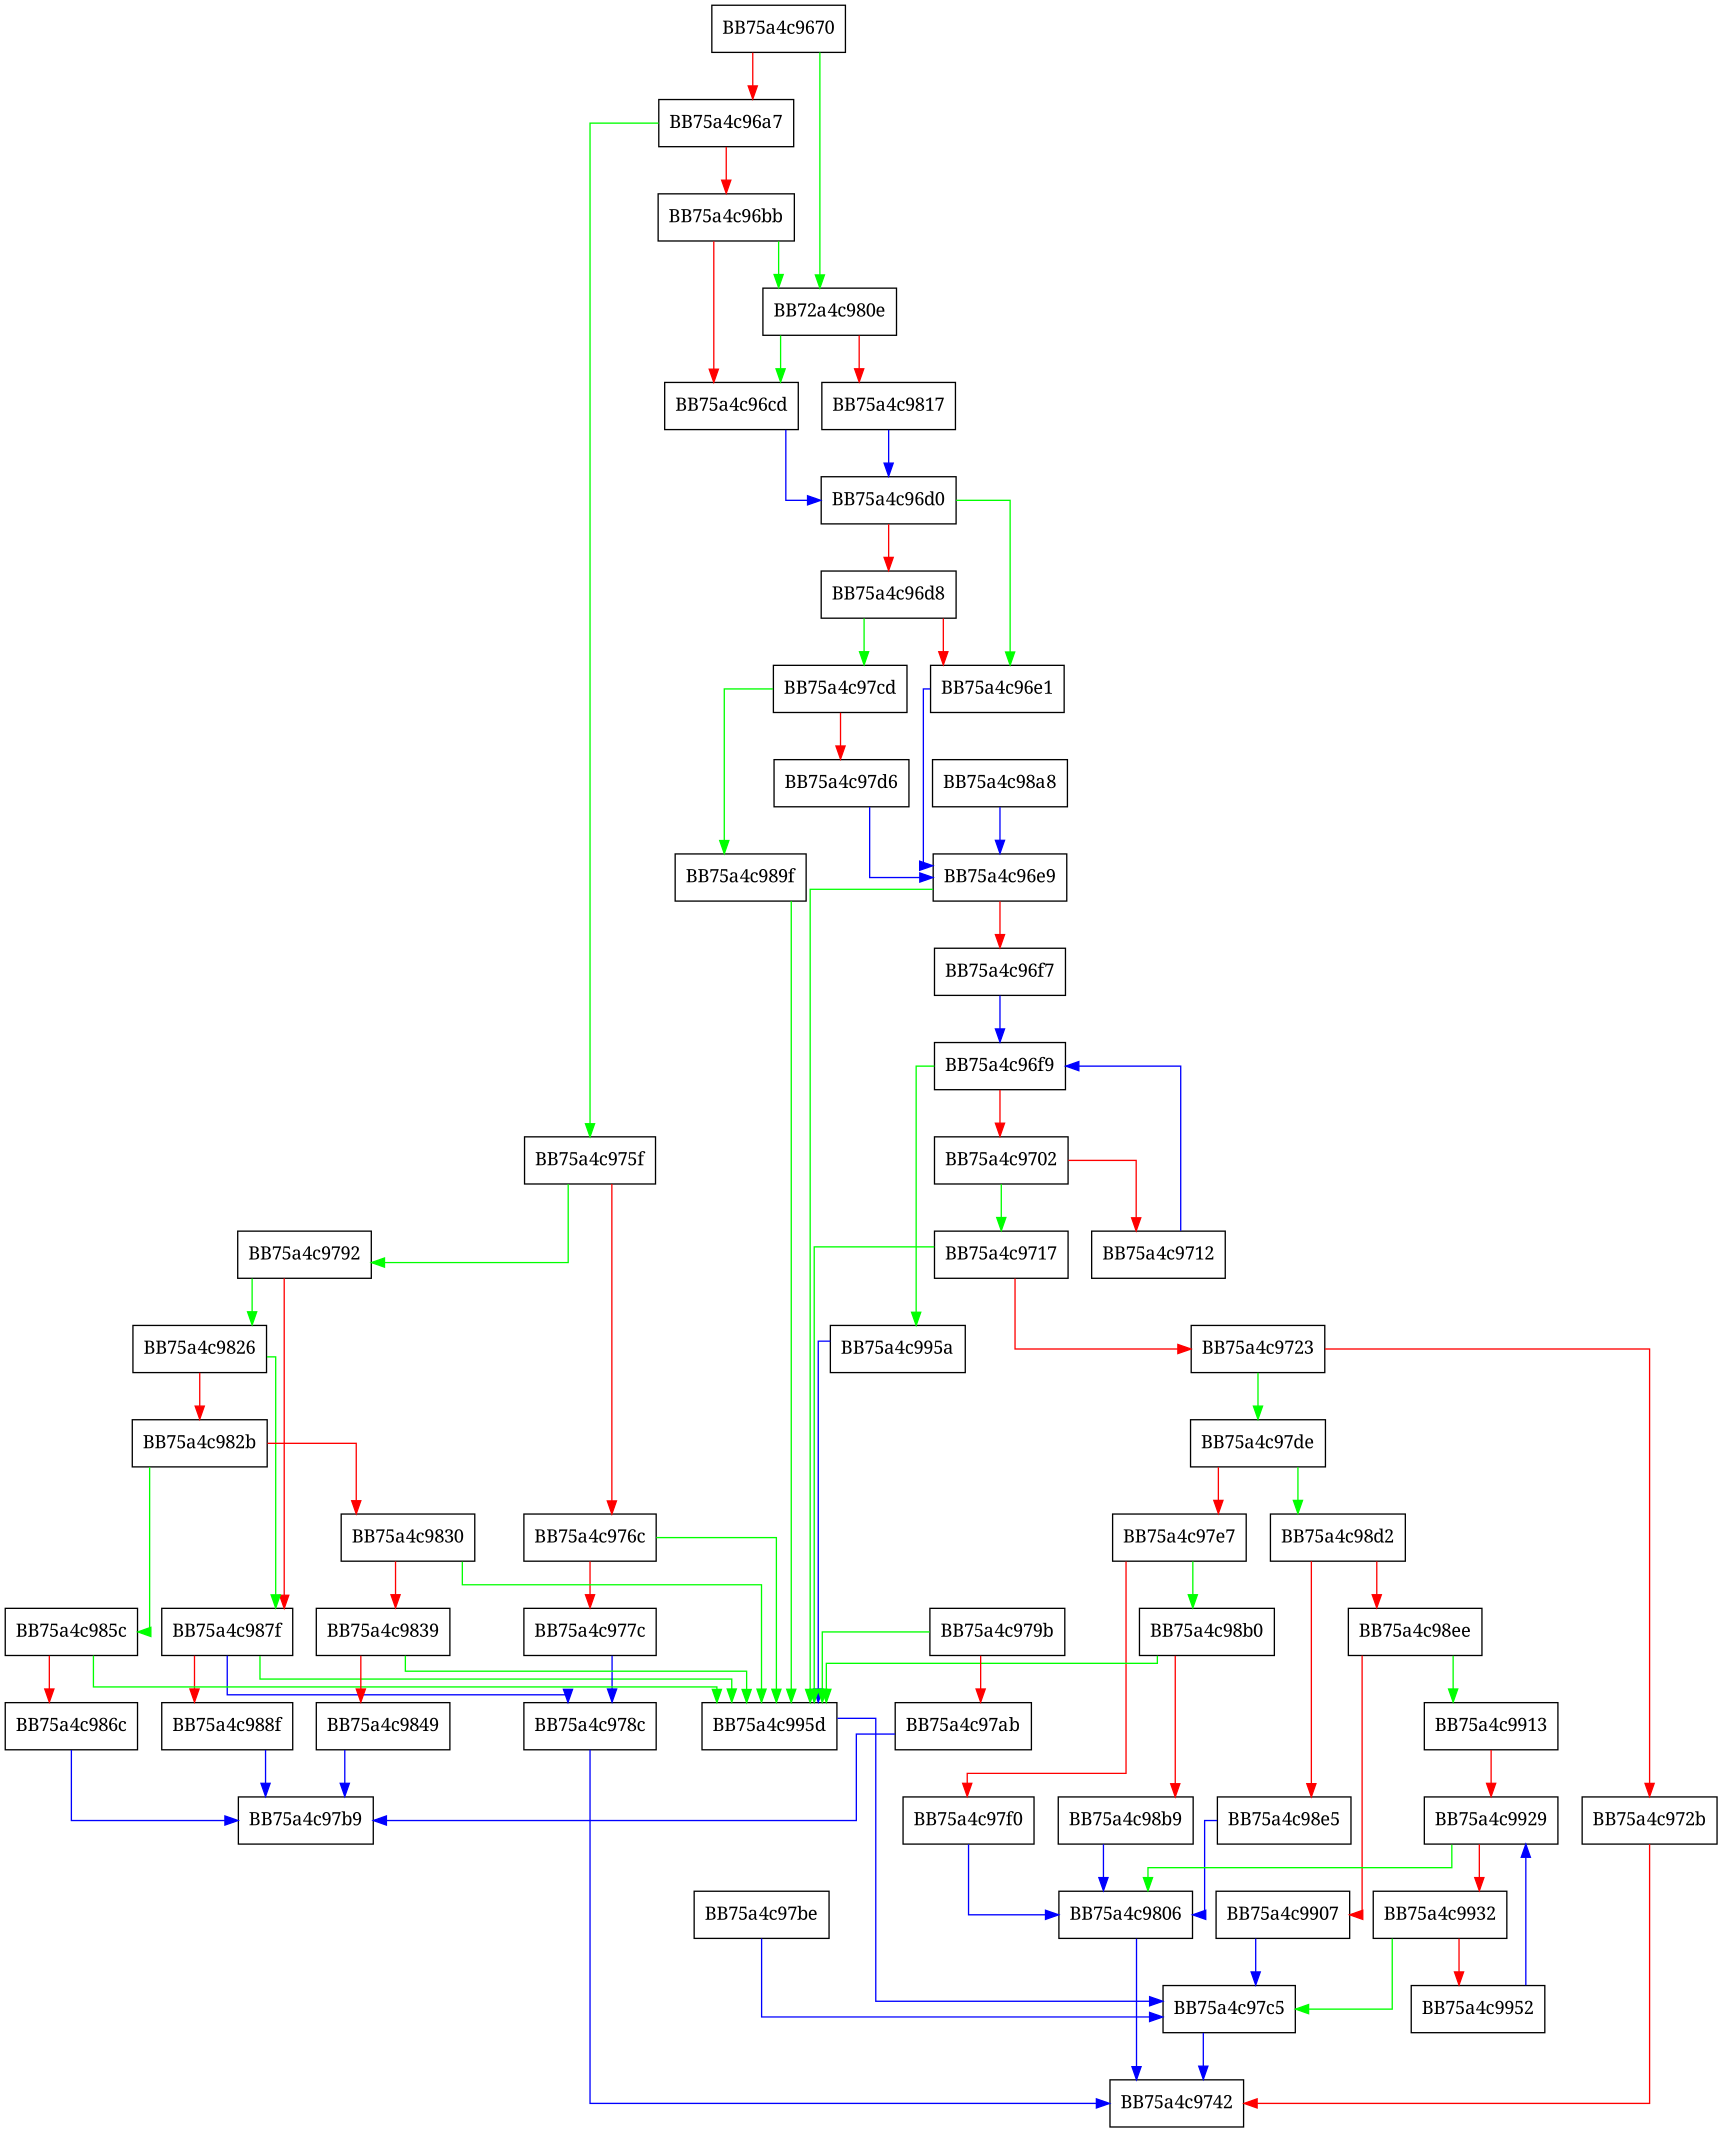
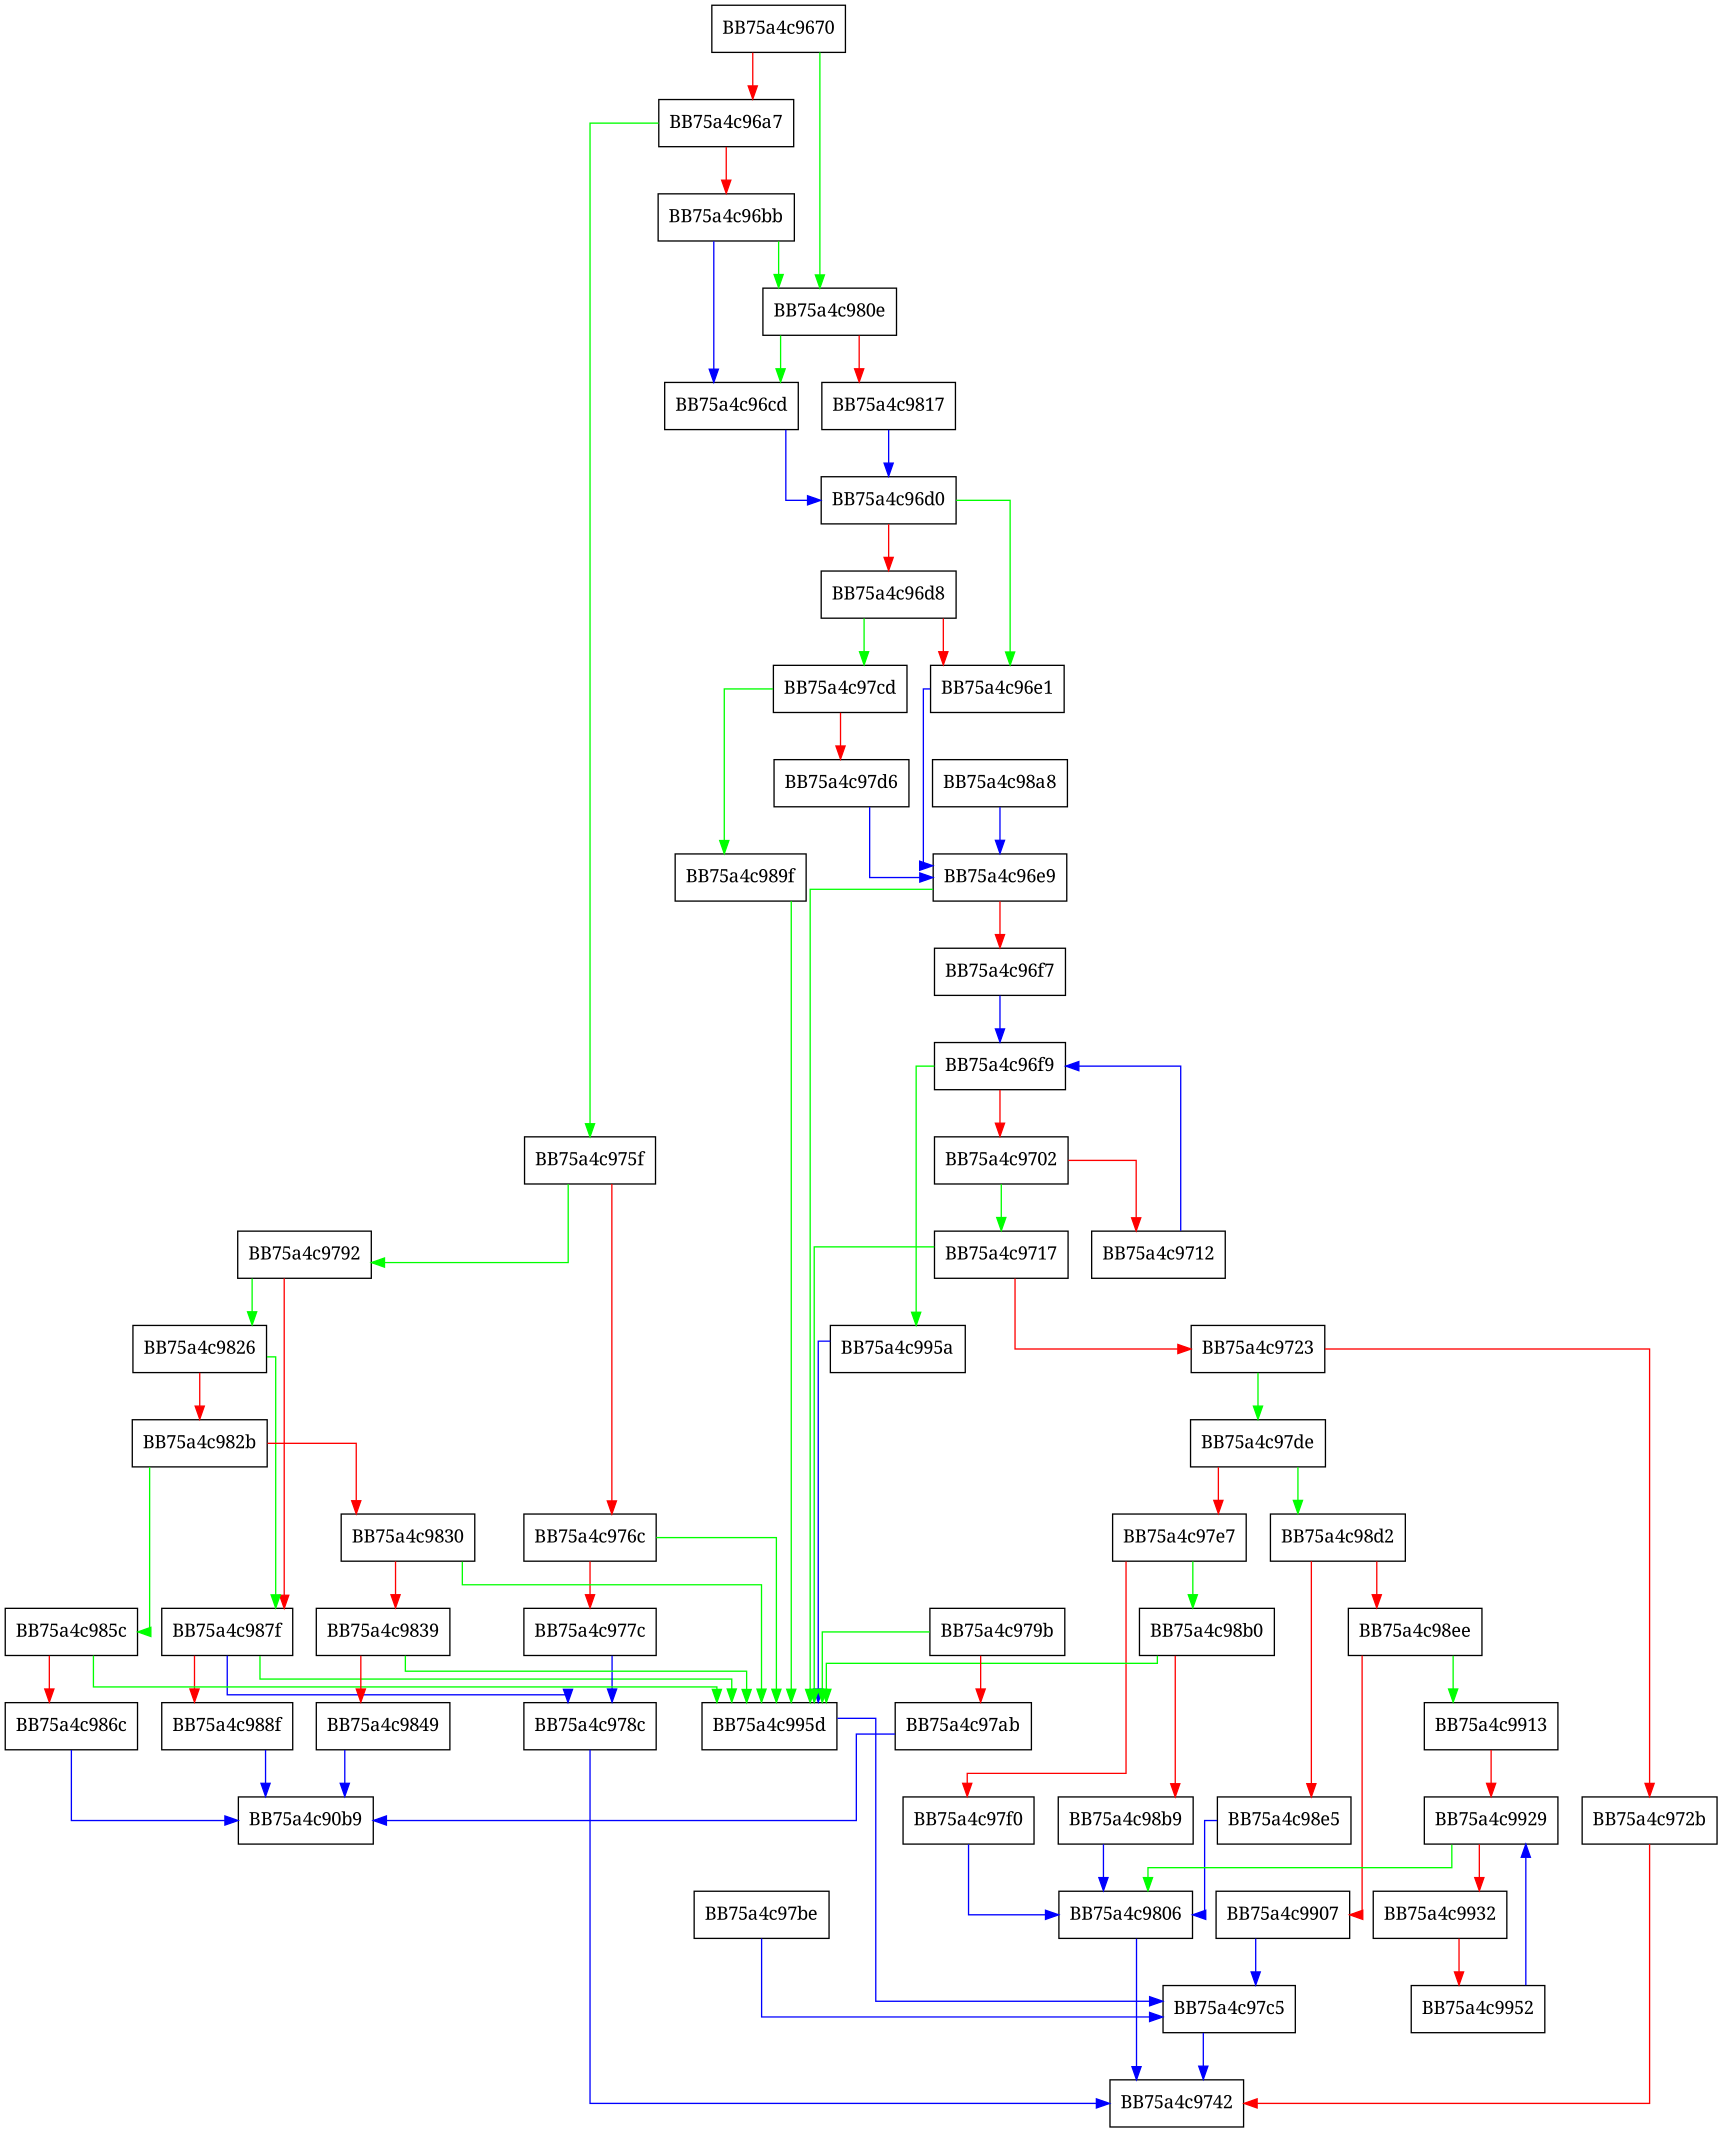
(714, 305) -> (714, 305)
(830, 312) -> (830, 312)
(306, 1821) -> (306, 1821)
(1386, 2009) -> none
